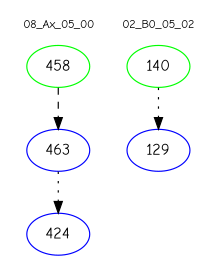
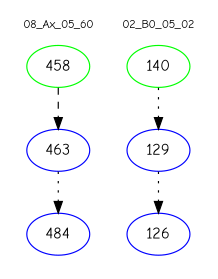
(59, 25) -> (59, 25)
(58, 234) -> (58, 234)
none -> (158, 234)
